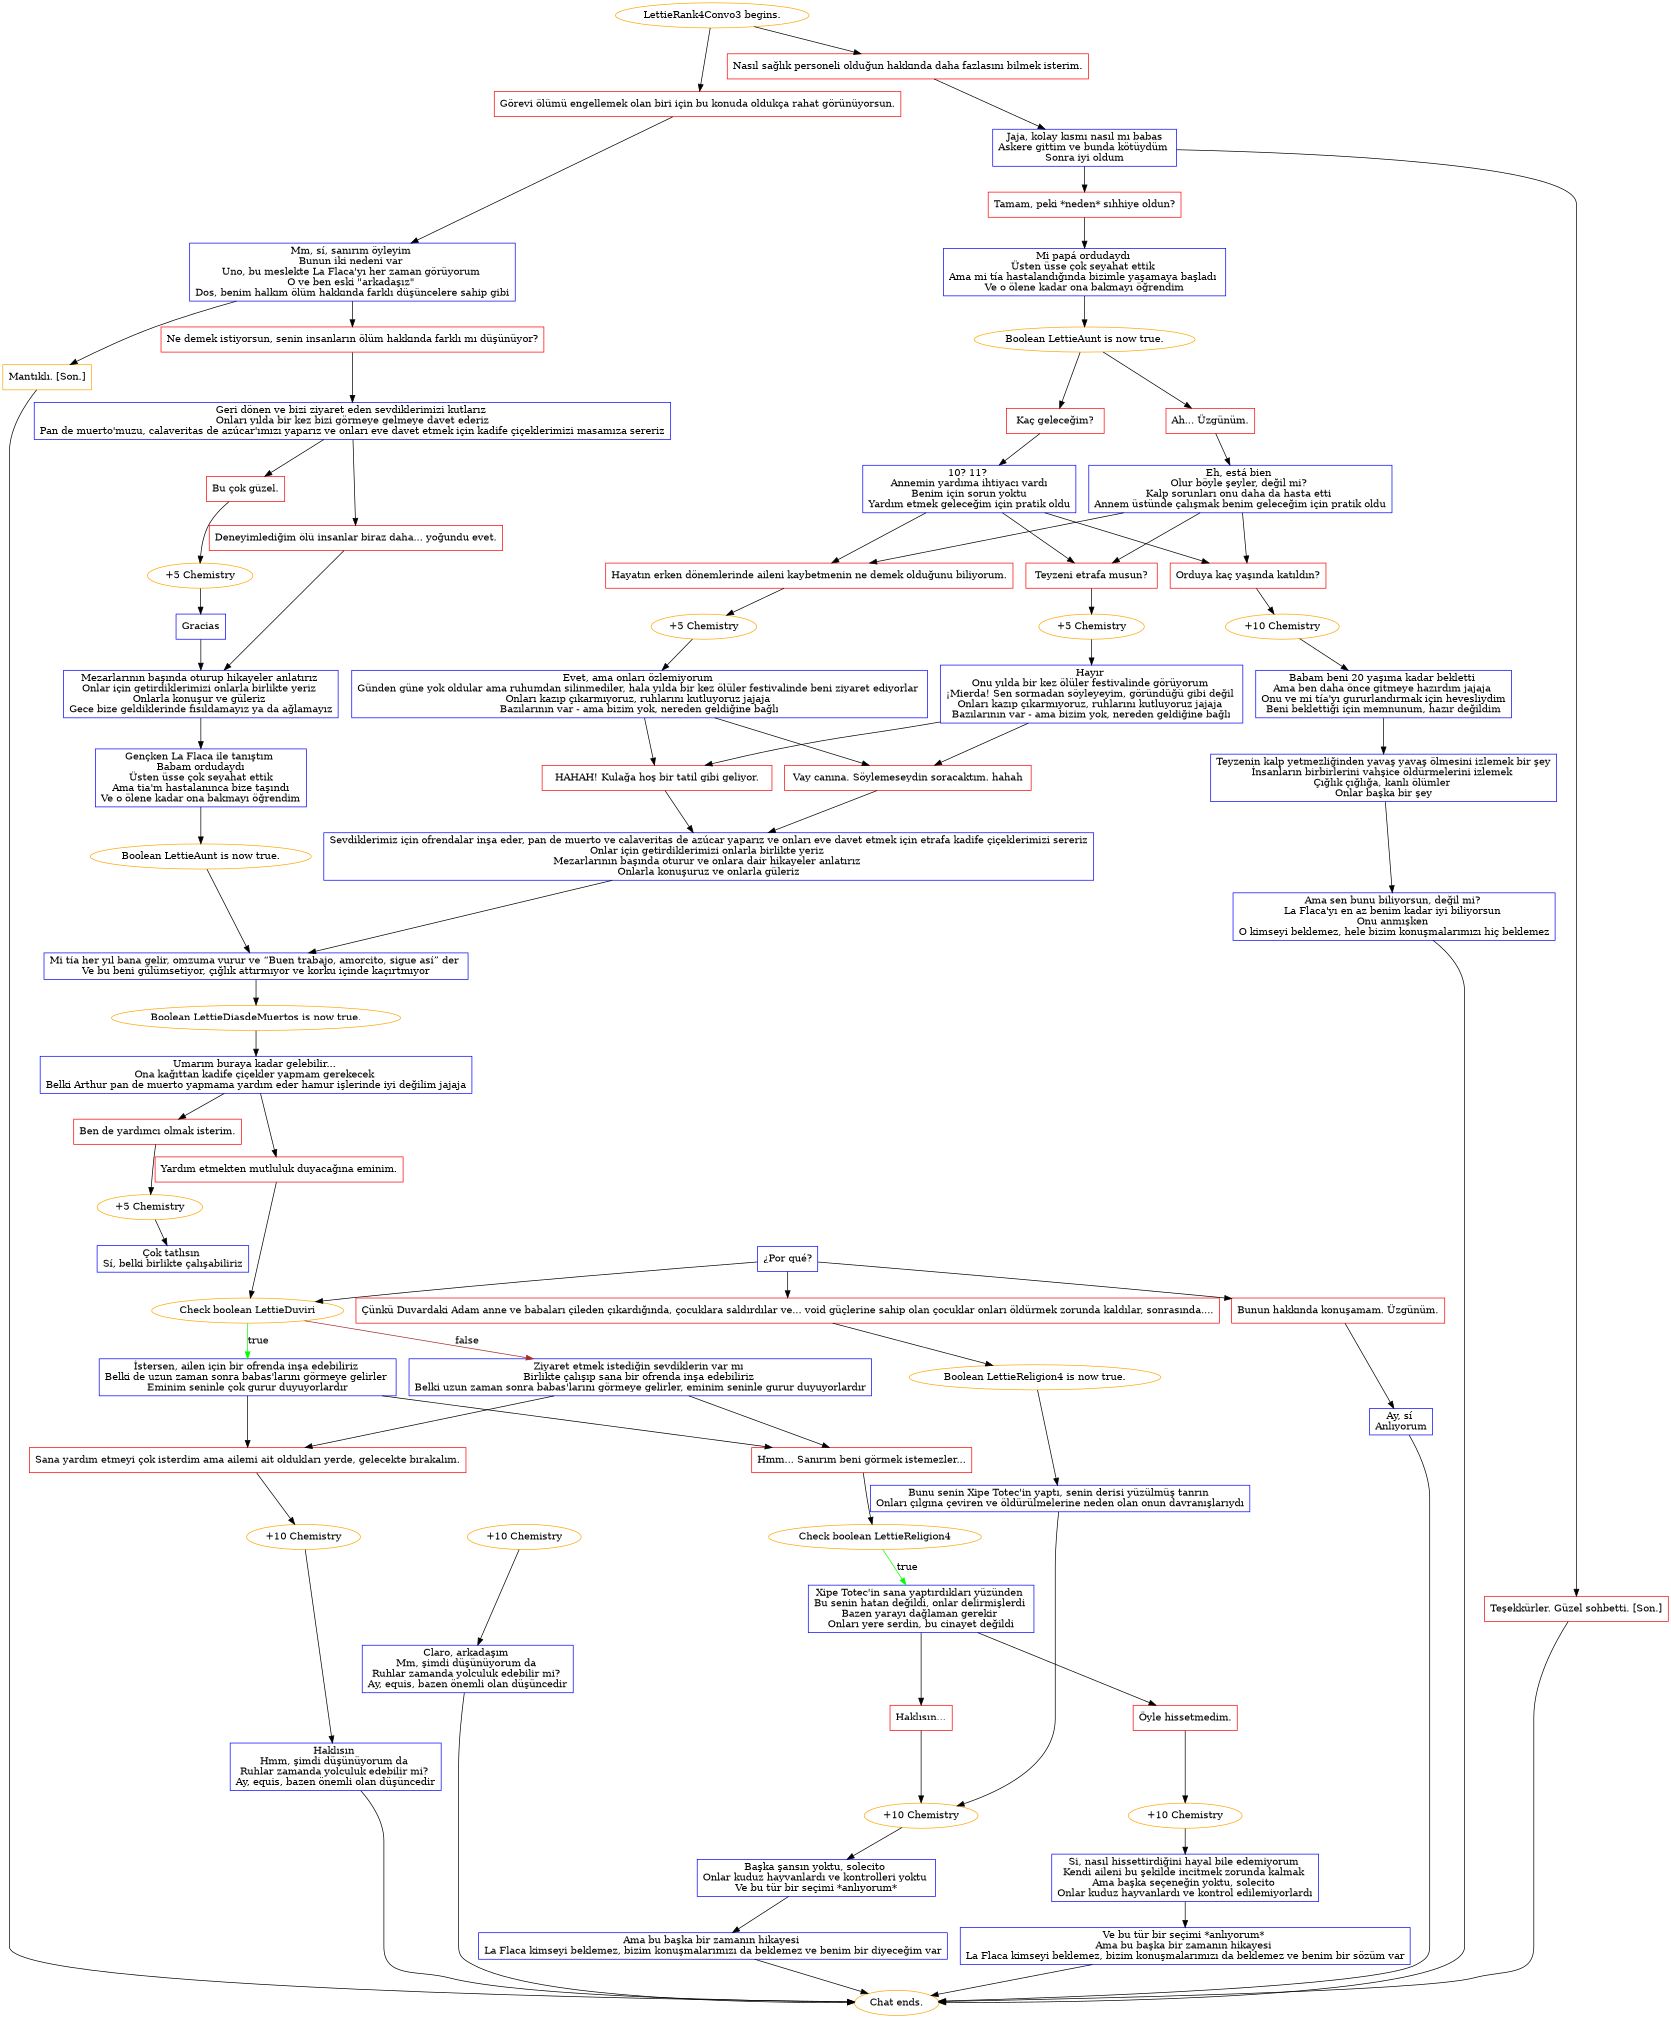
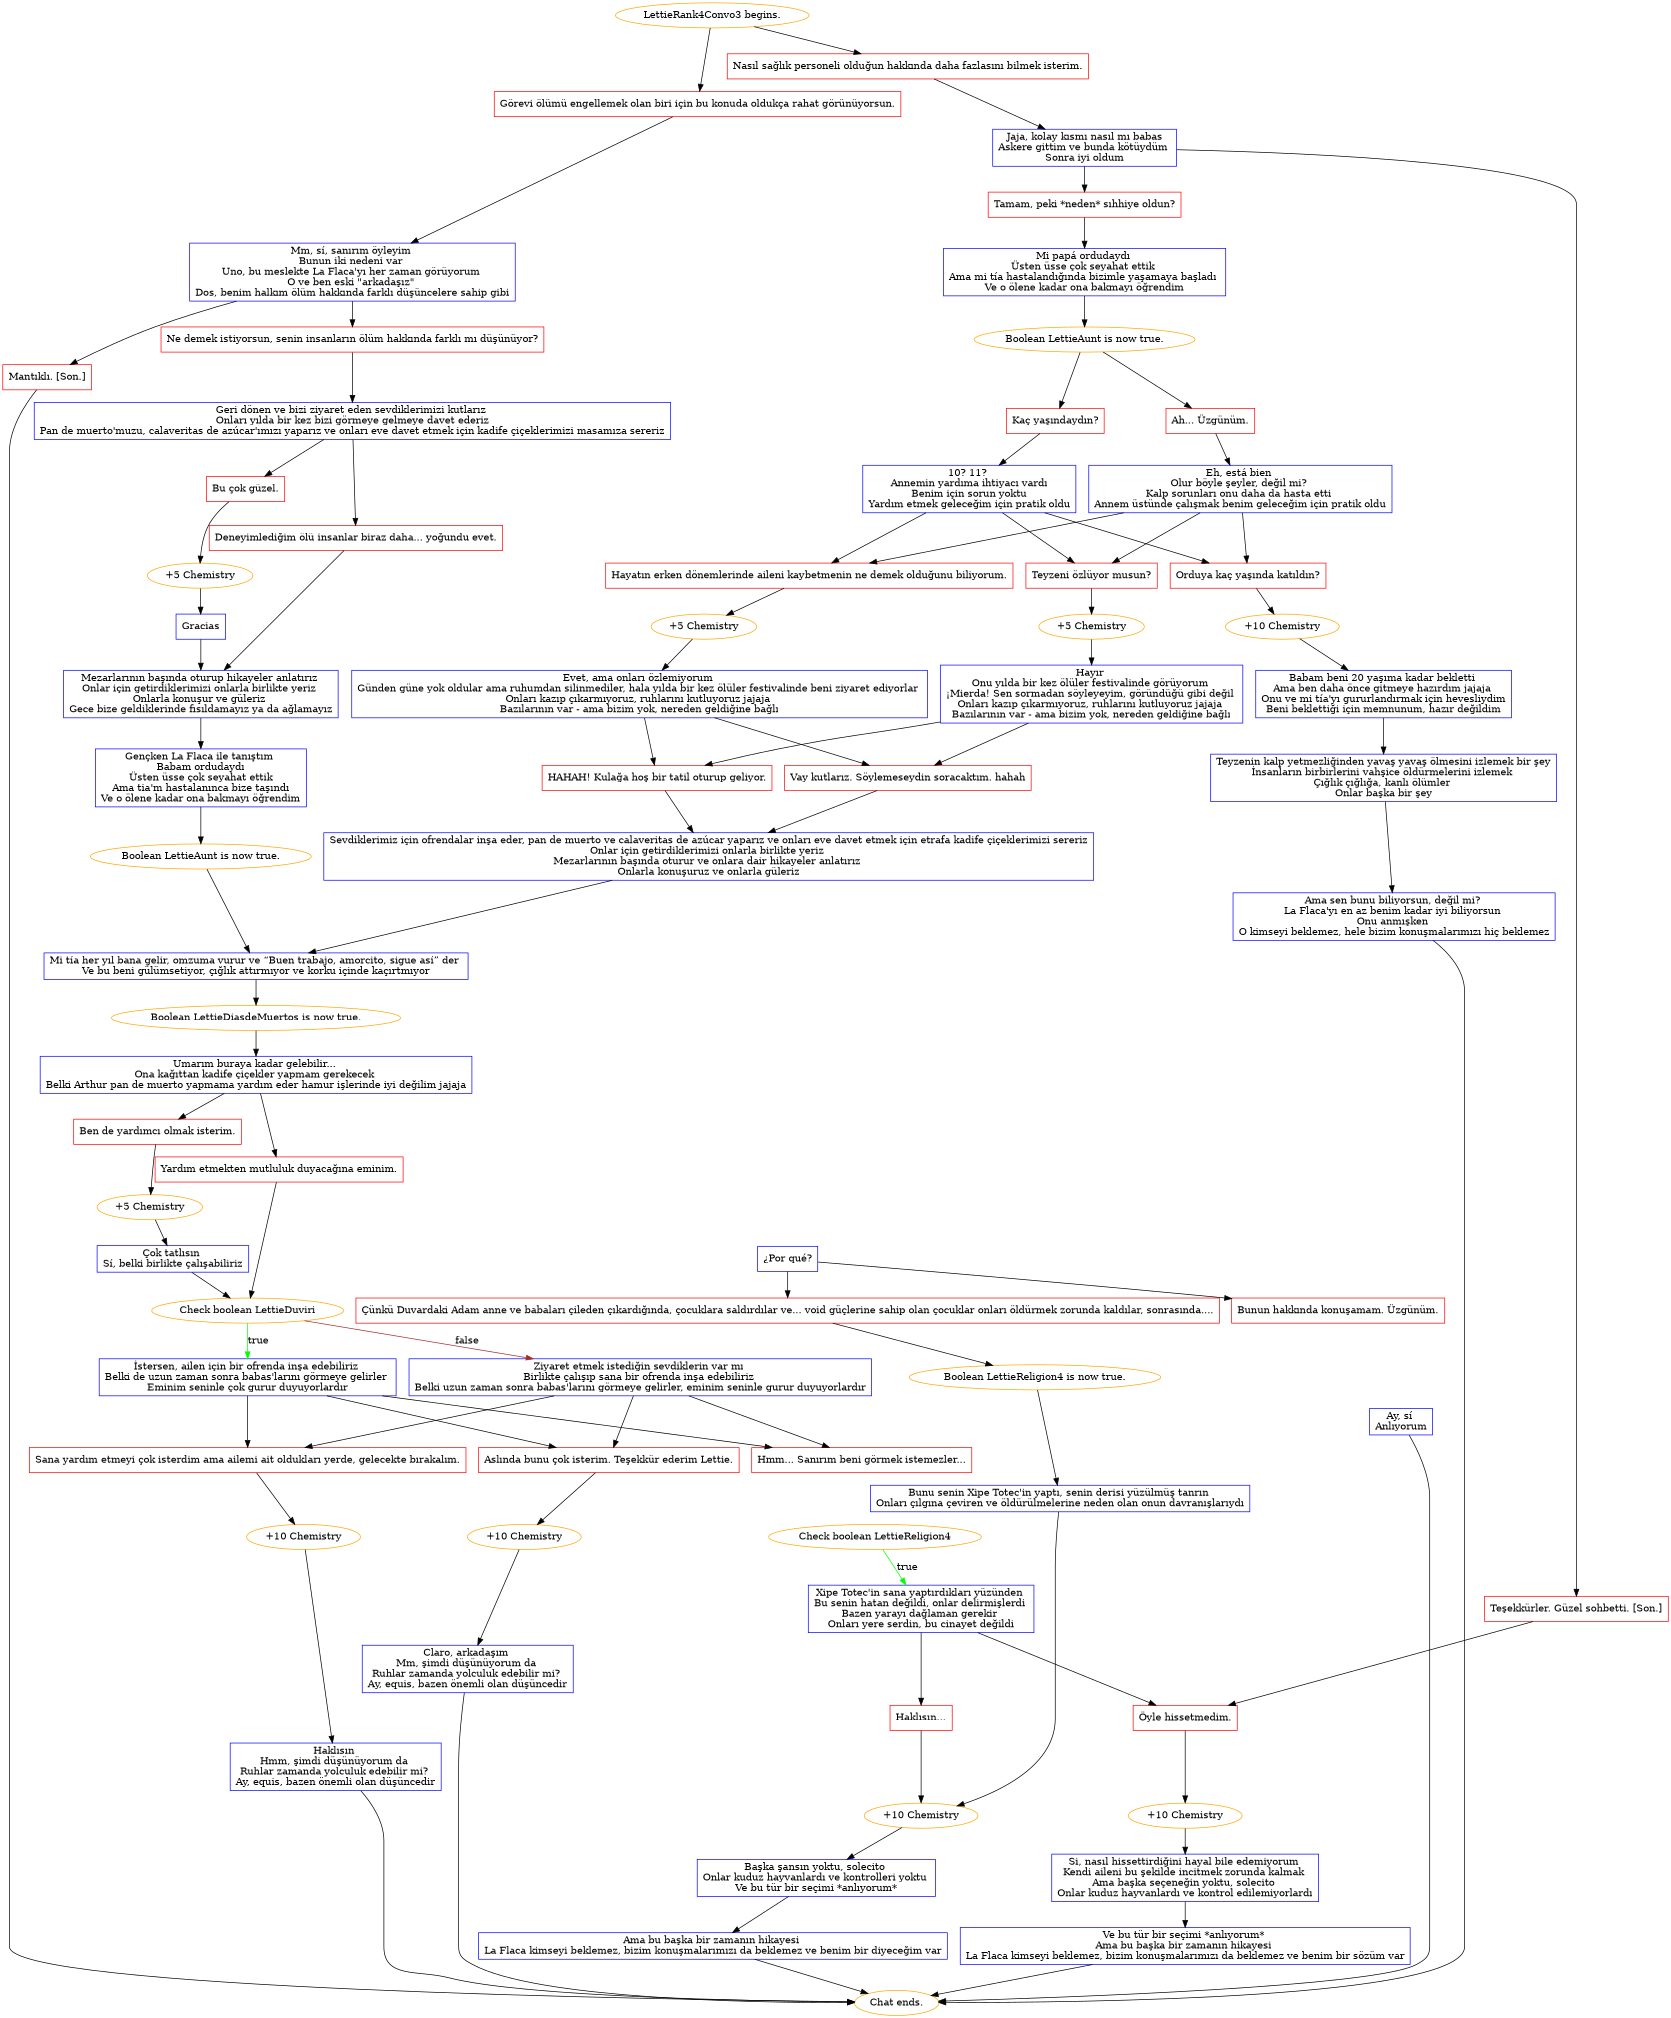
(47, 377) -> (47, 377)
(1055, 421) -> (1055, 421)
(1092, 576) -> (1092, 576)
(657, 778) -> (657, 778)
(908, 778) -> (908, 778)
(540, 1280) -> (208, 1283)
(1368, 1363) -> none
none -> (609, 1460)
(867, 1495) -> none
(1414, 1985) -> (1384, 1662)
